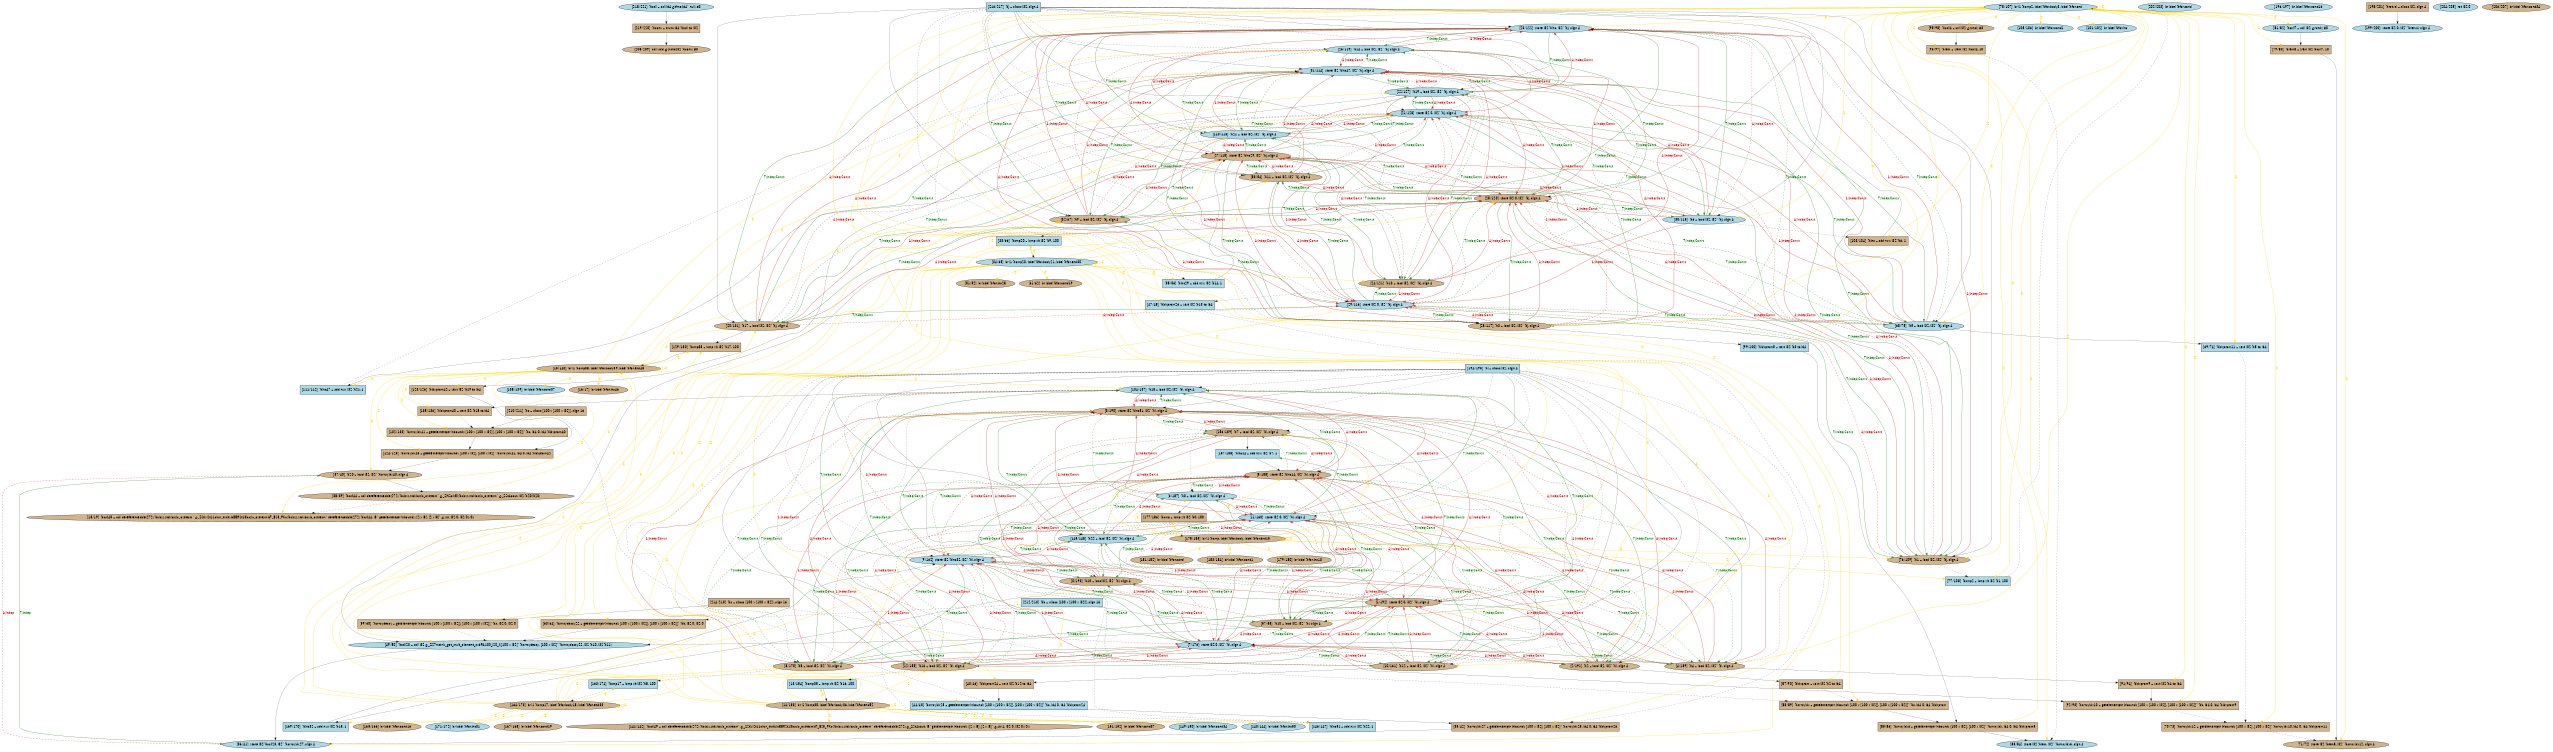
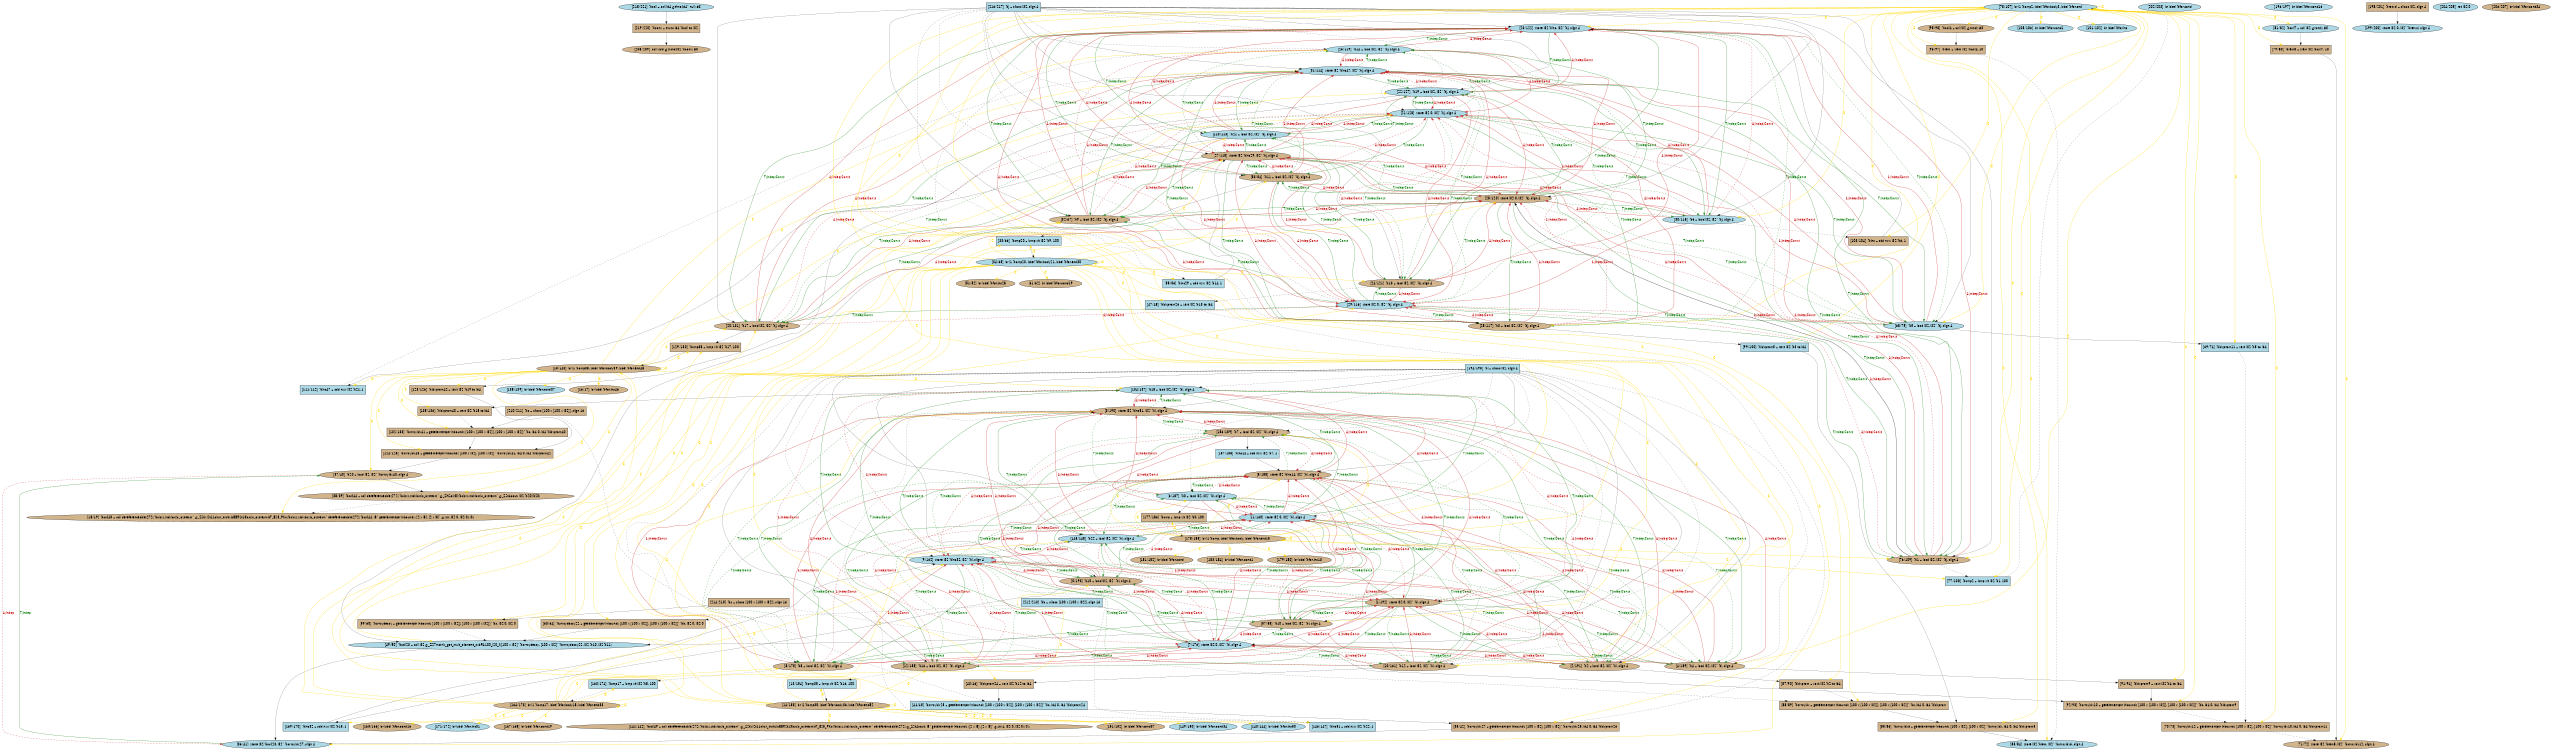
(1781, 327) -> (1781, 327)
(1169, 487) -> (1287, 498)
(1397, 505) -> (1352, 516)
